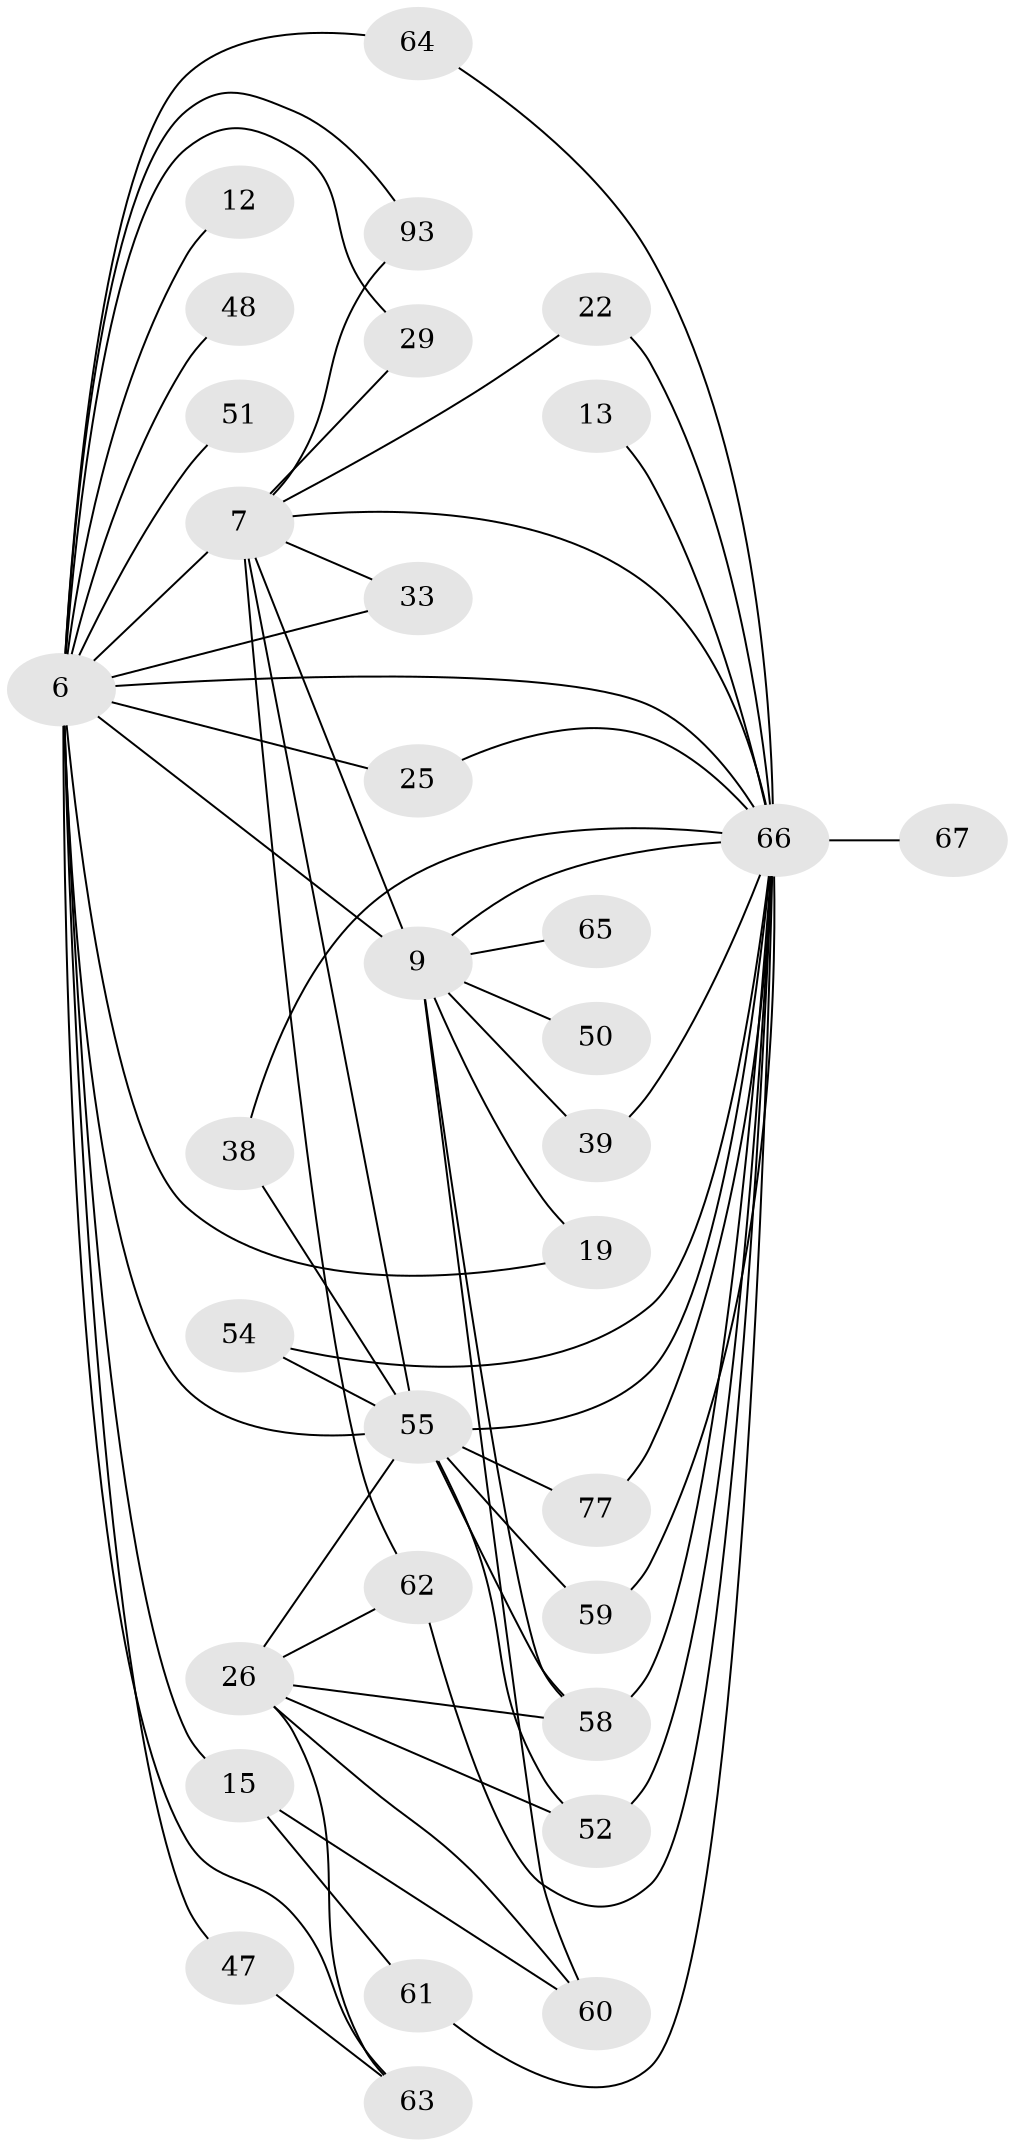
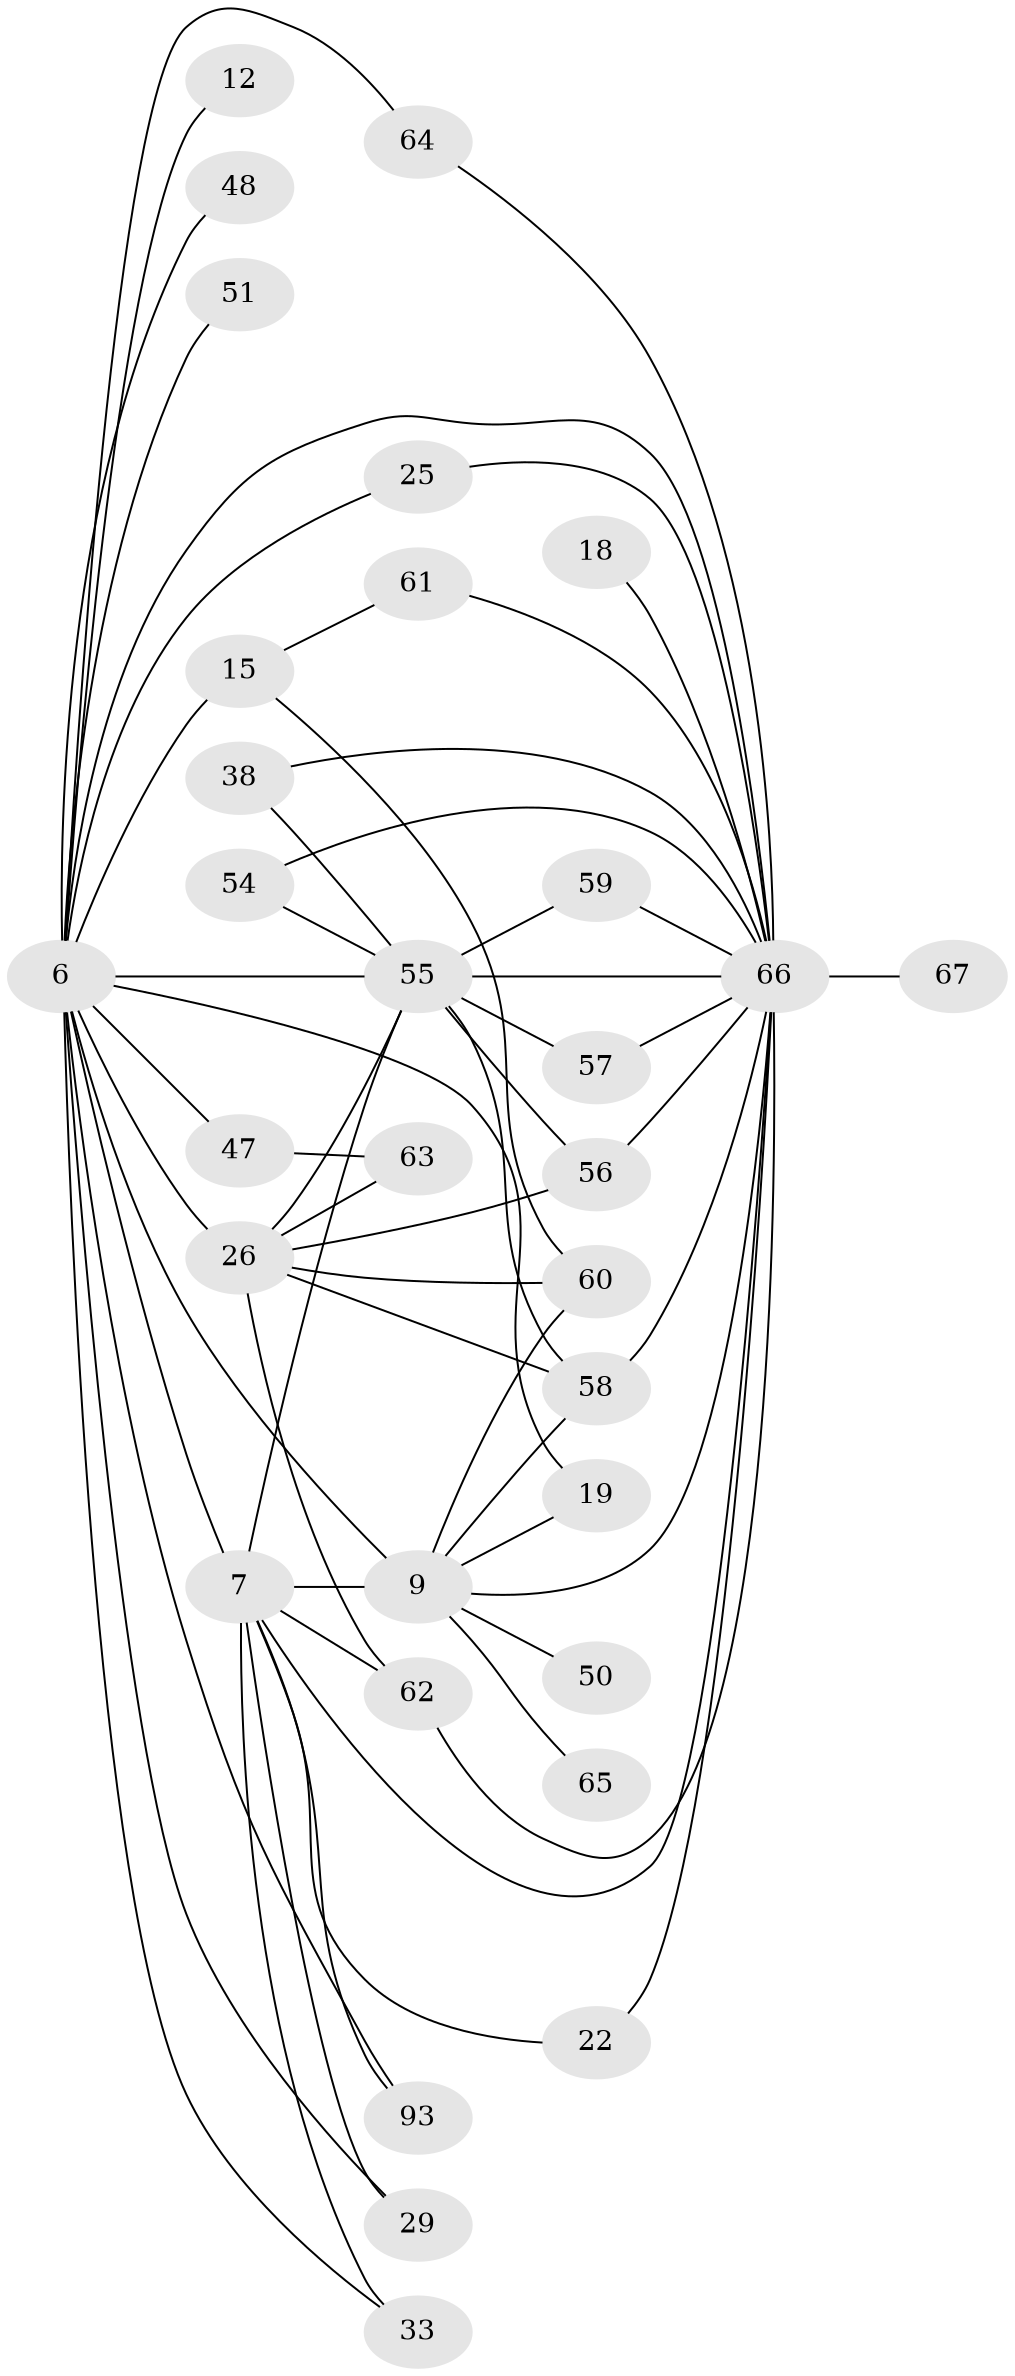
(597, 416) -> (597, 552)
(597, 1146) -> none
(597, 1510) -> (597, 1068)
(171, 1800) -> (136, 1124)
(597, 1831) -> (597, 1175)
